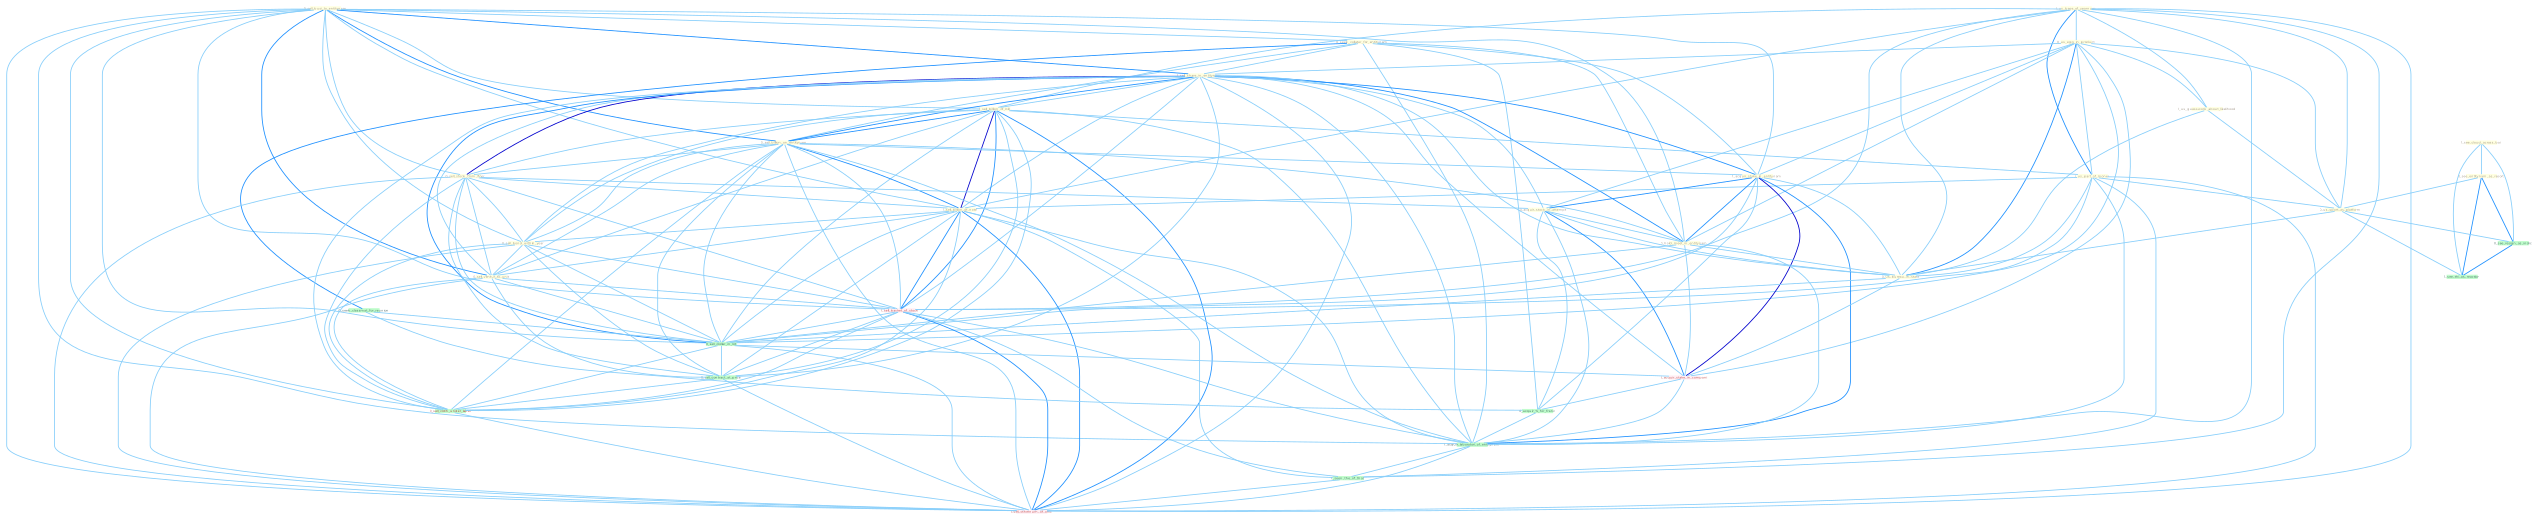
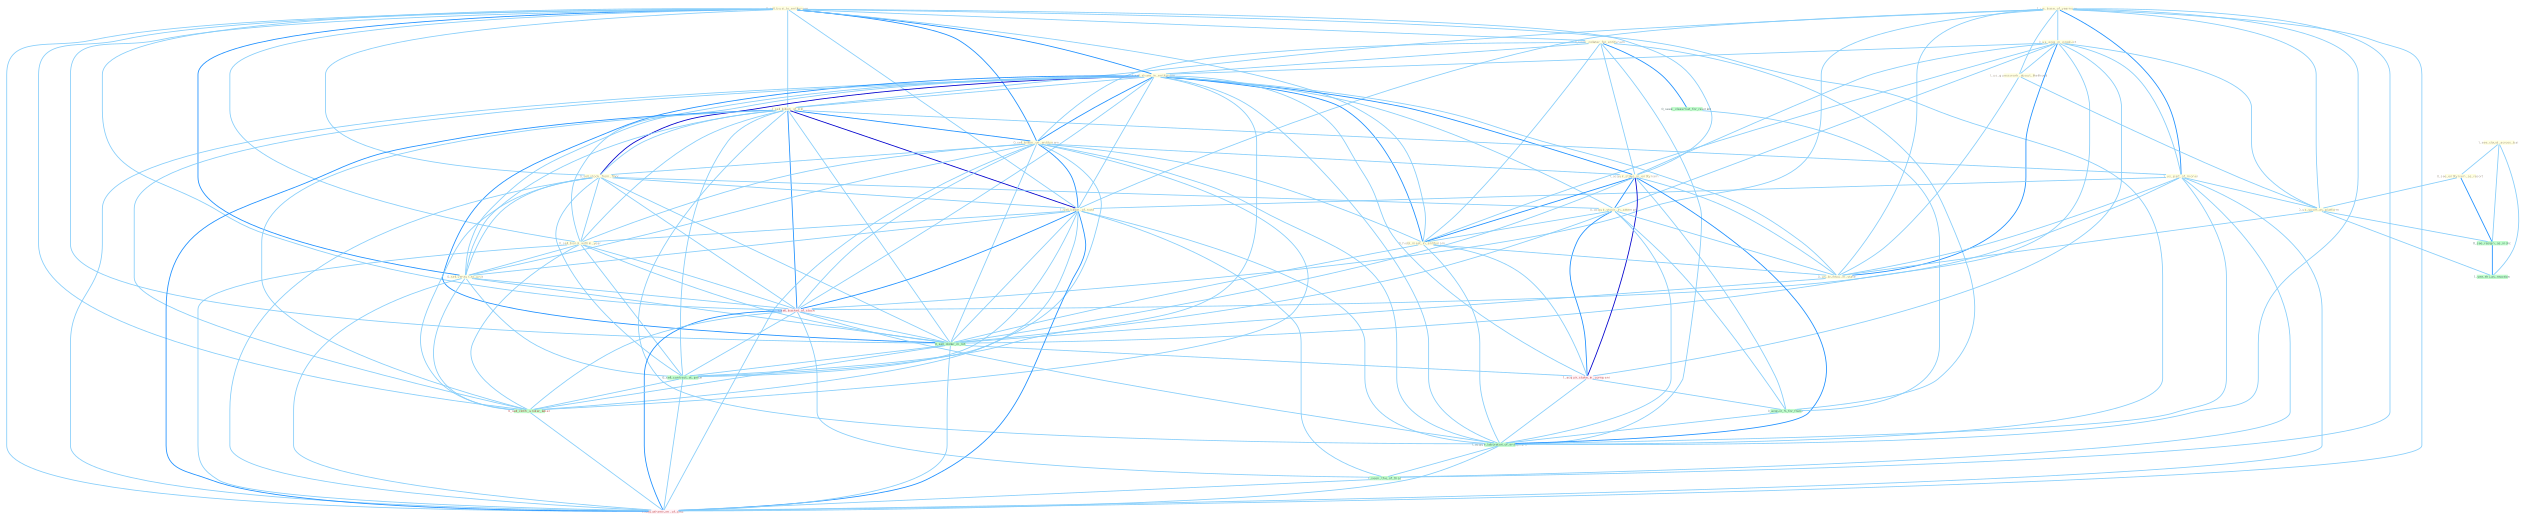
(2472, 227) -> none
(534, 326) -> (1291, 299)
(1796, 332) -> none
